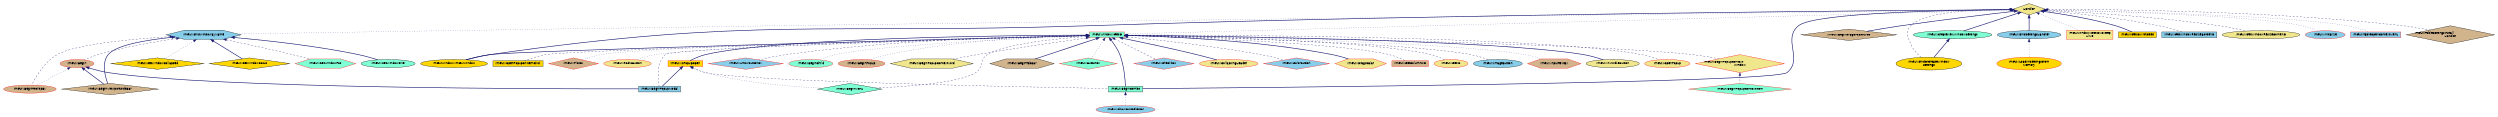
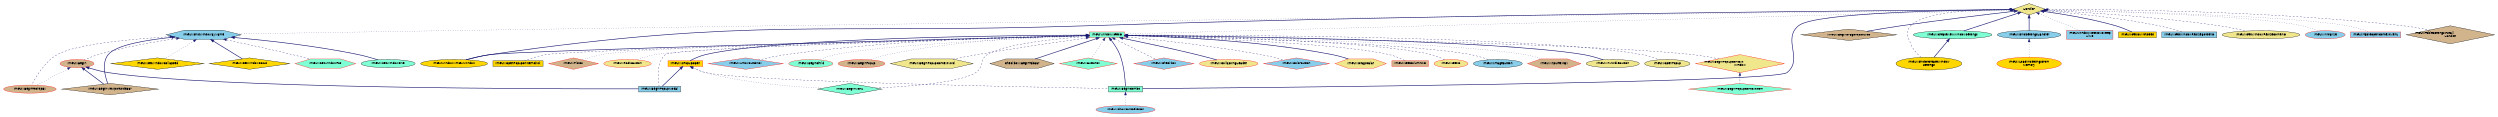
(2090, 35) -> (2090, 35)
(1022, 64) -> (1022, 64)
(1667, 64) -> (1667, 64)
